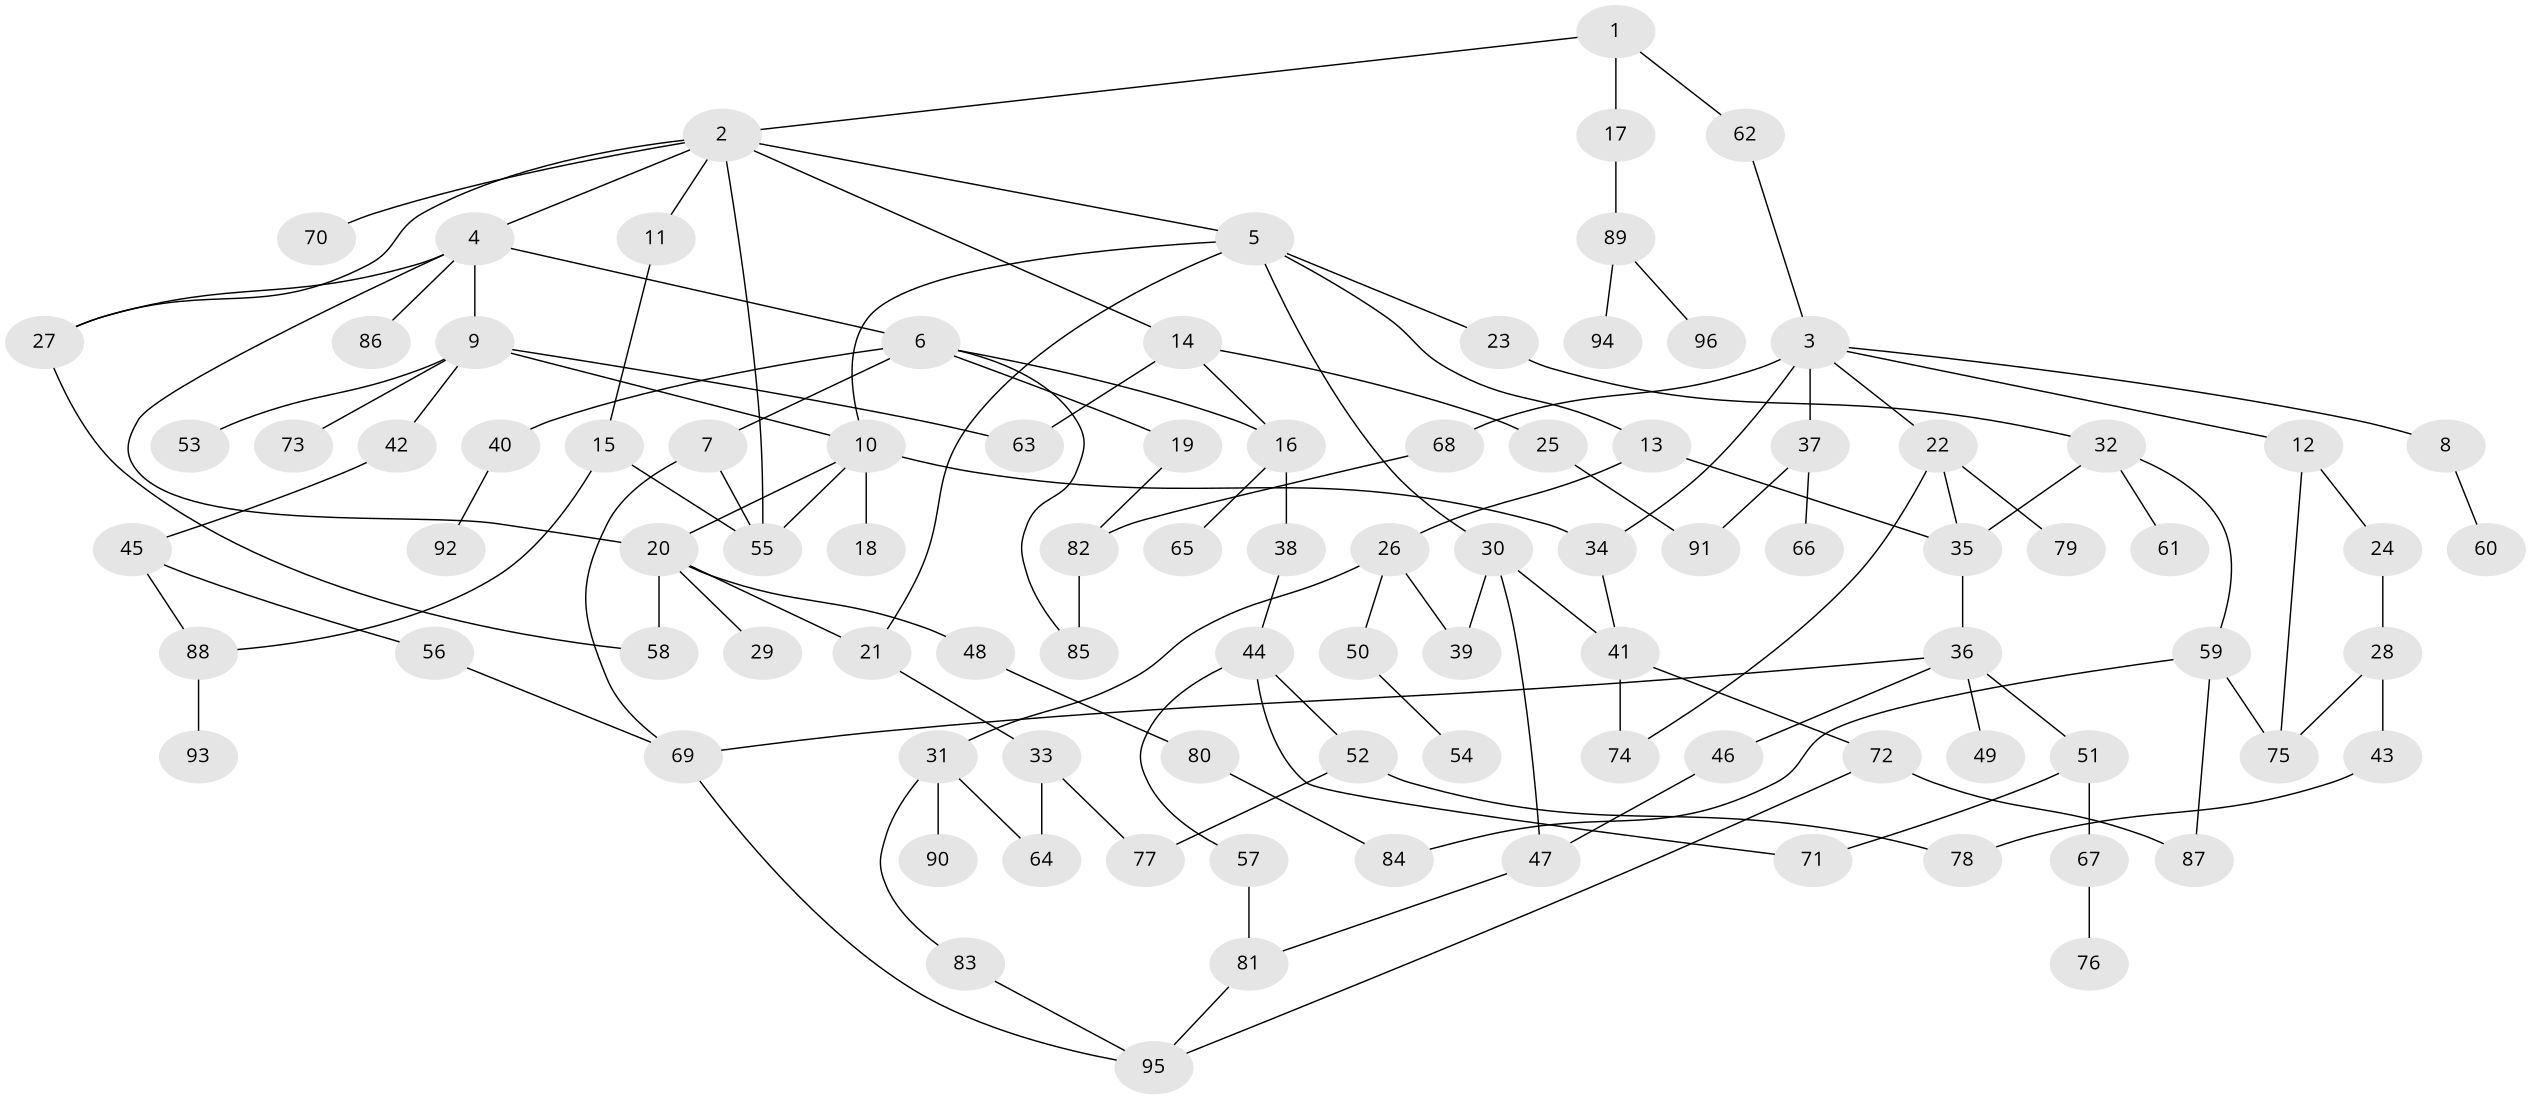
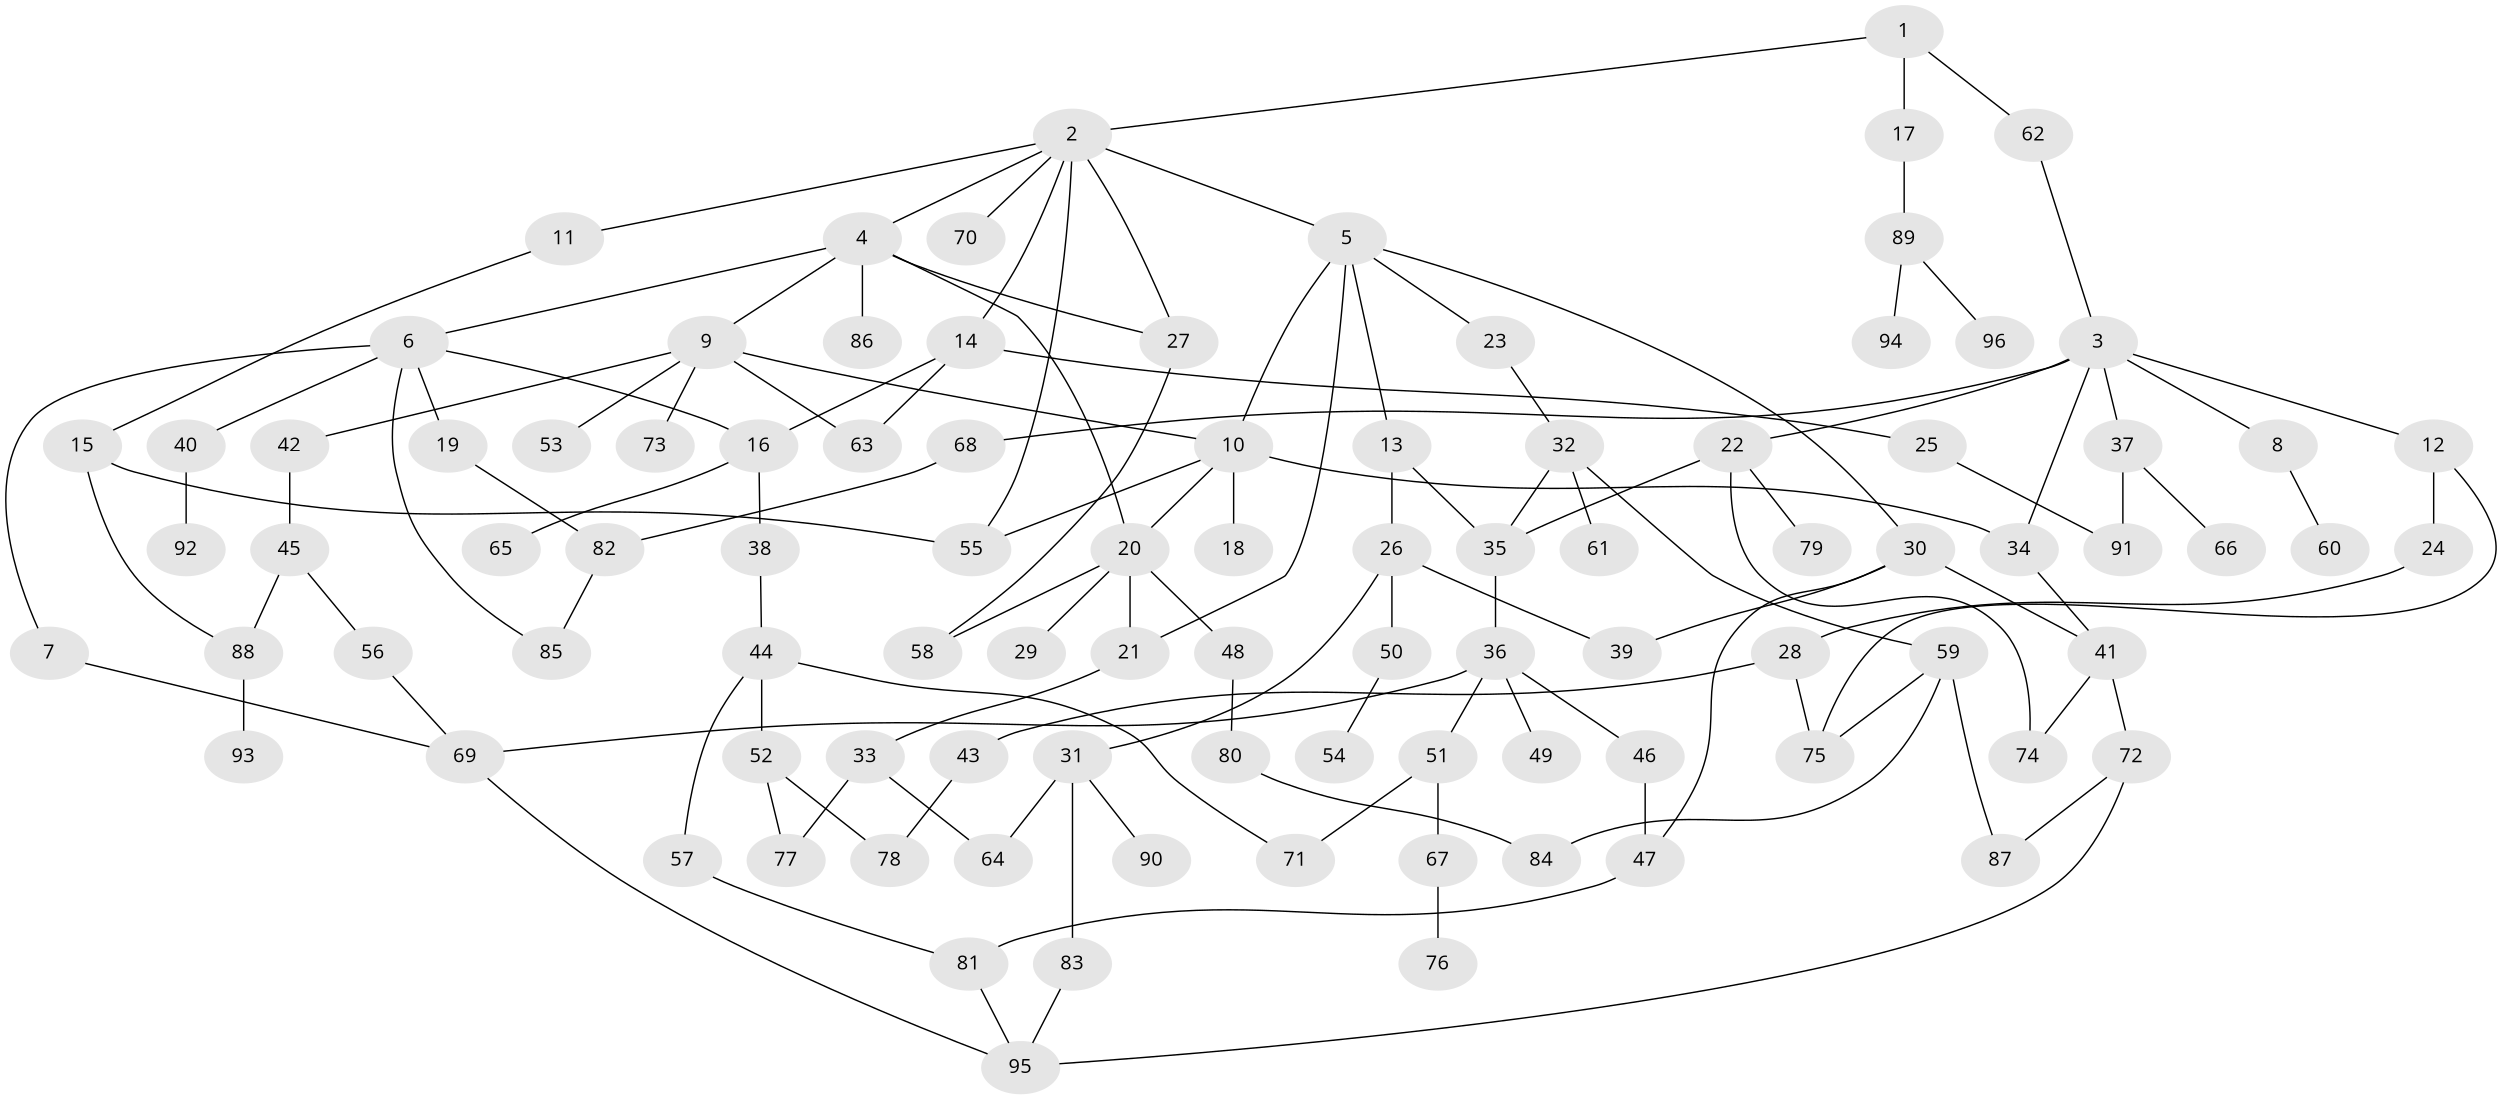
(735, 498) -> none
